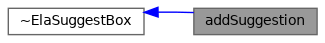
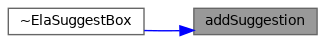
(176, 12) -> (162, 31)
